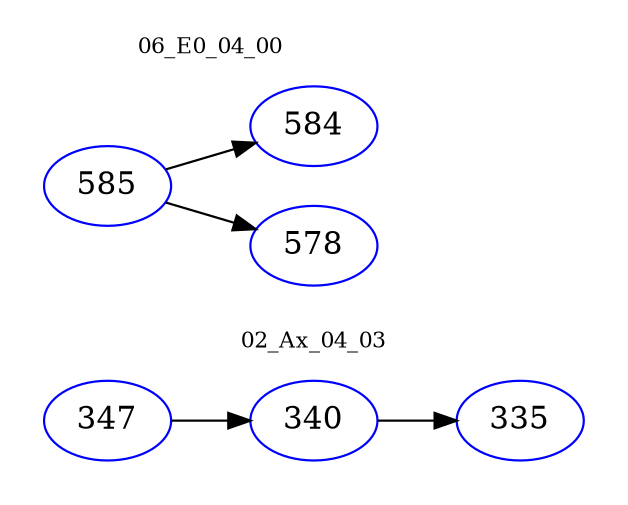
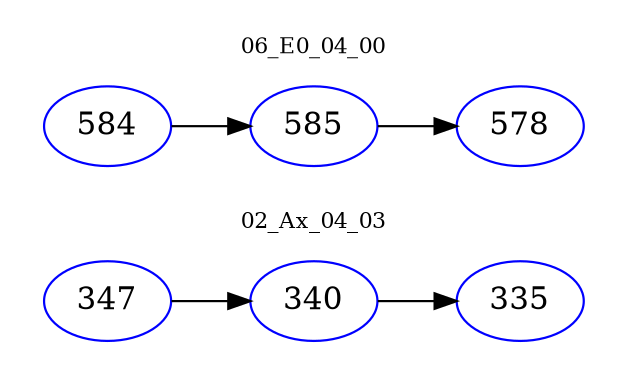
(200, 159) -> (200, 126)
